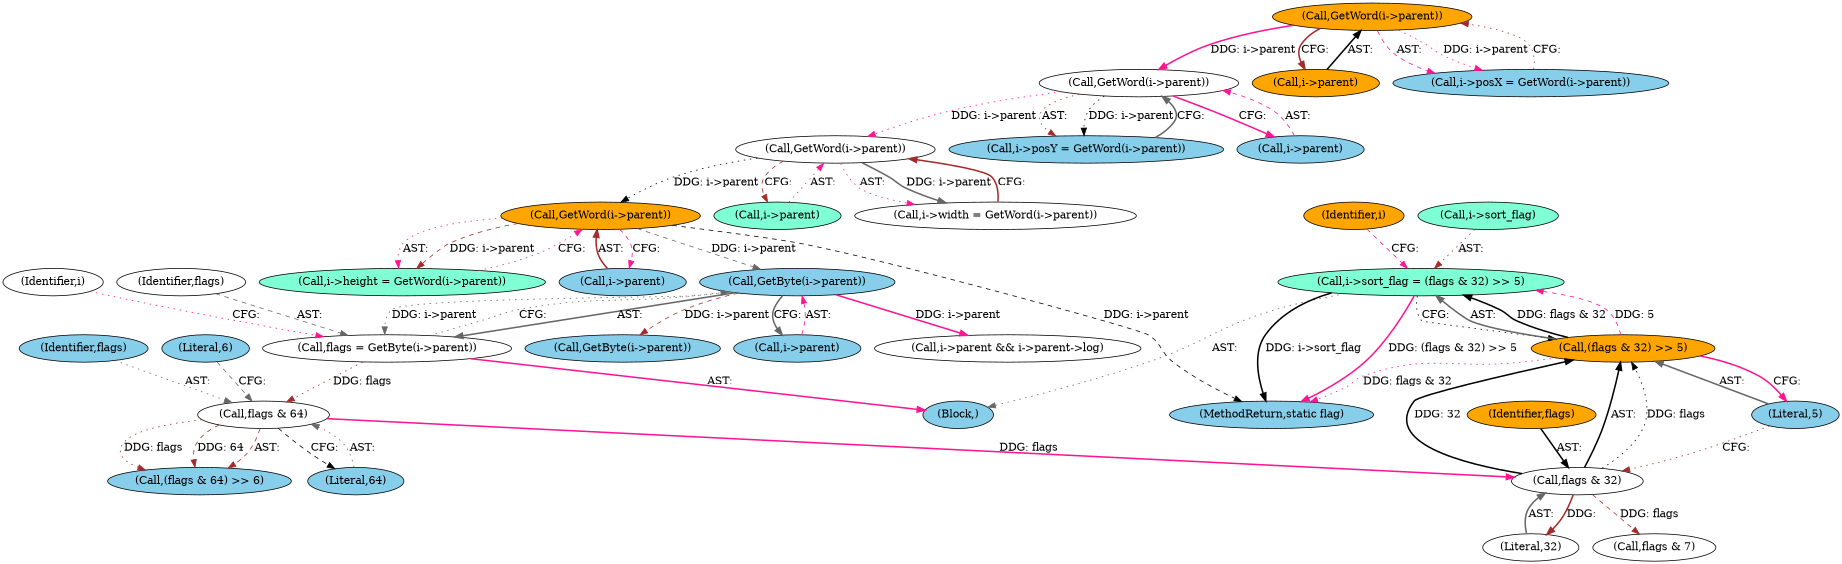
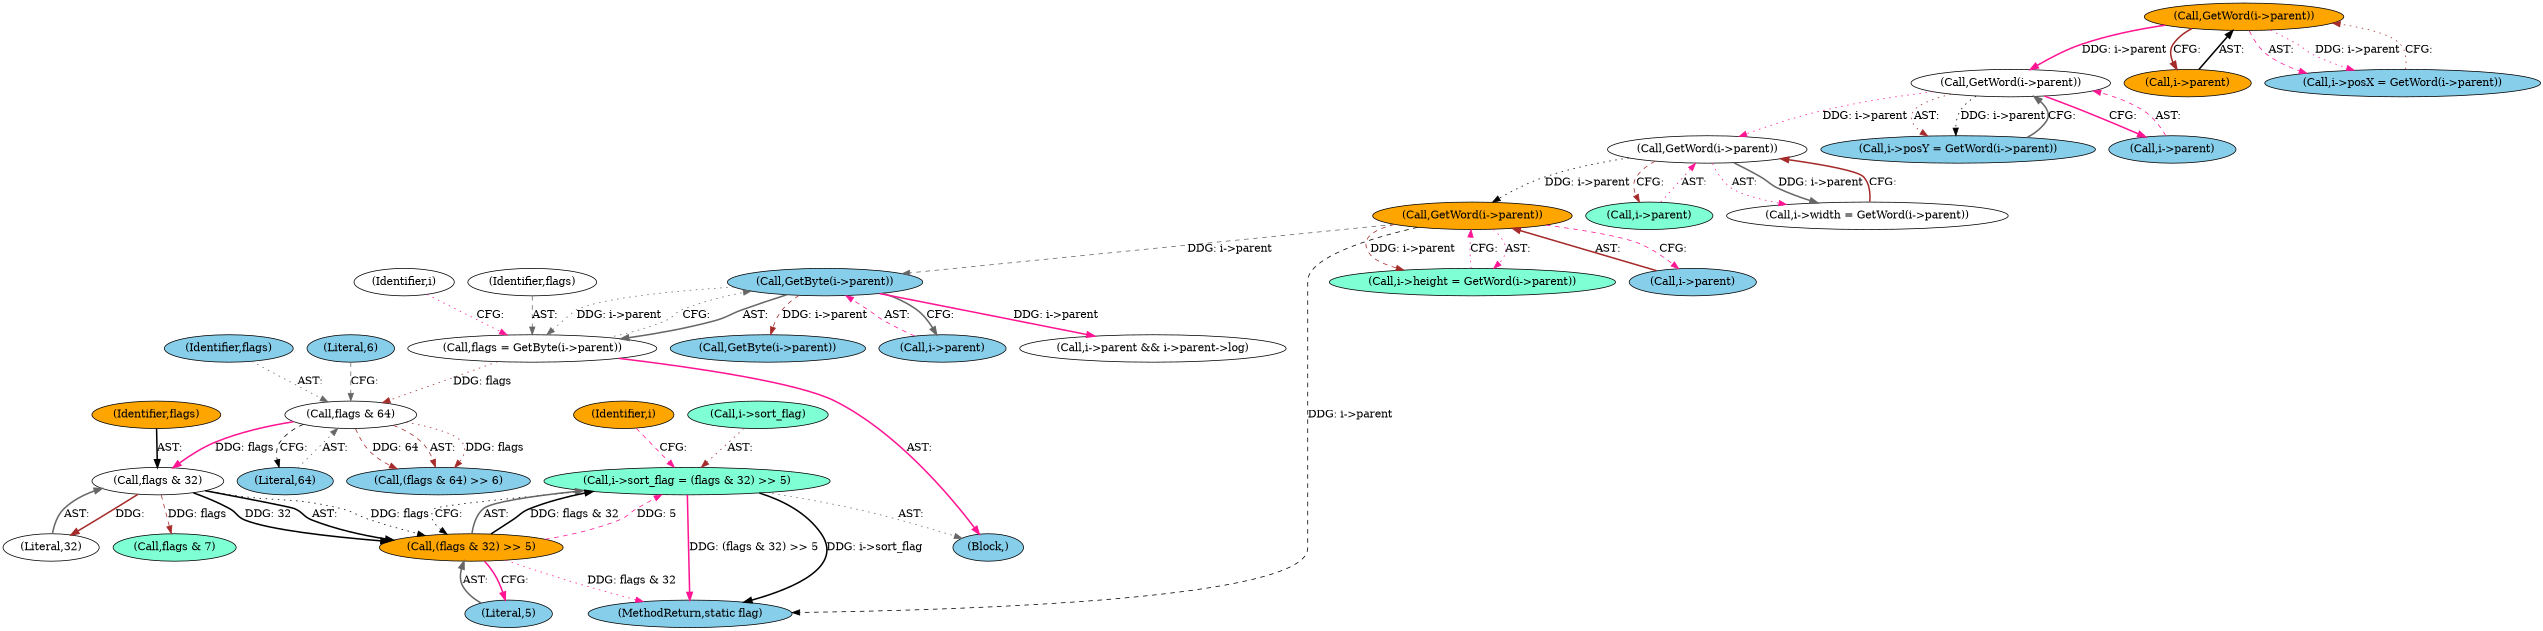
(1700, 451) -> none
(1654, 547) -> (175, 547)
